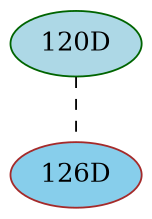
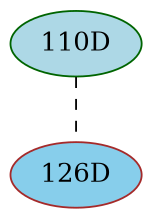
(76, 44) -> (76, 44)
